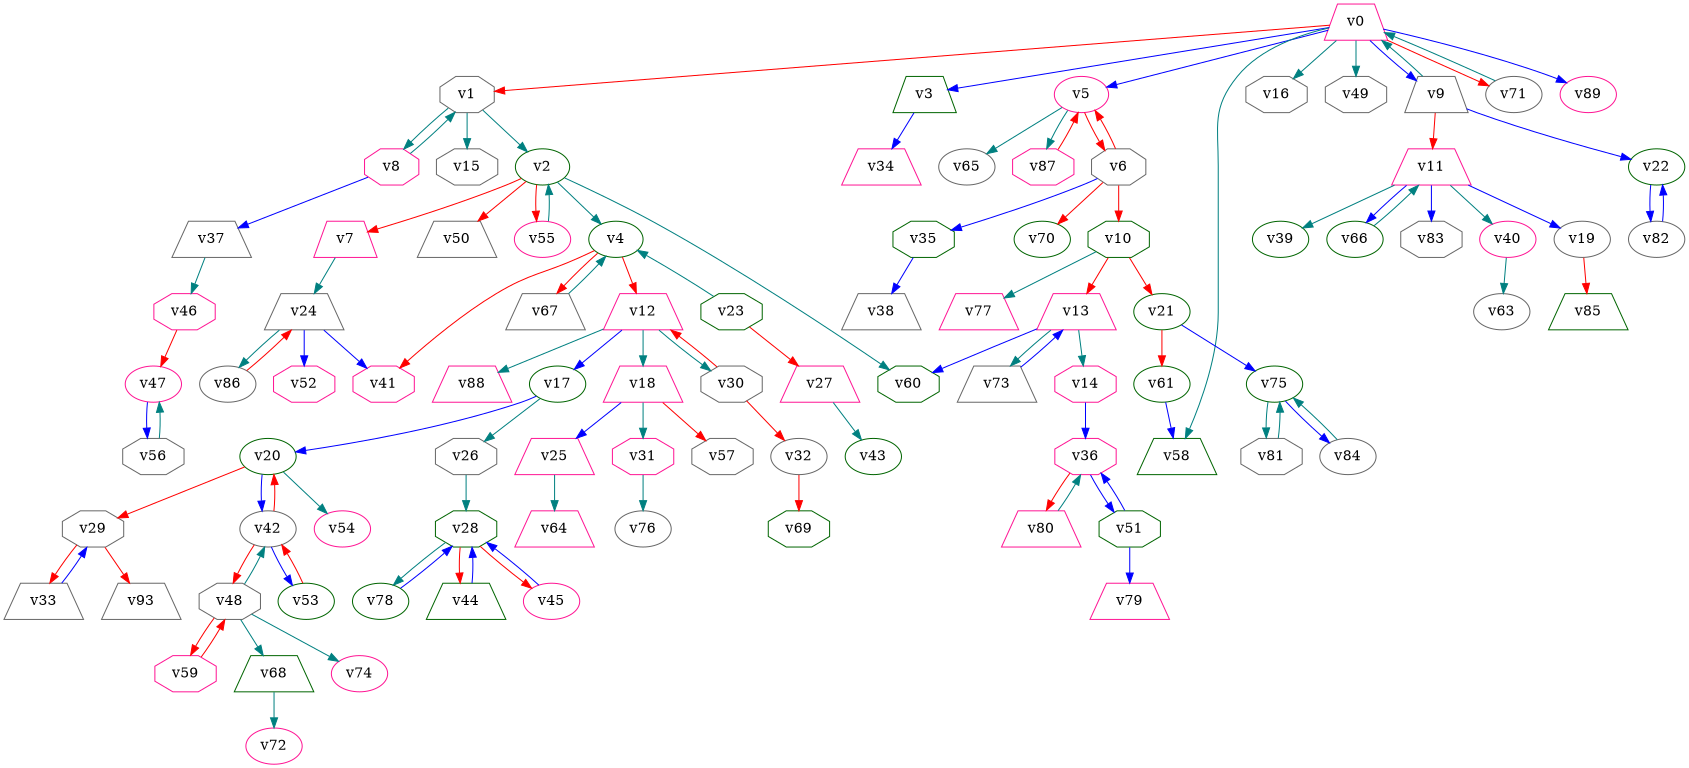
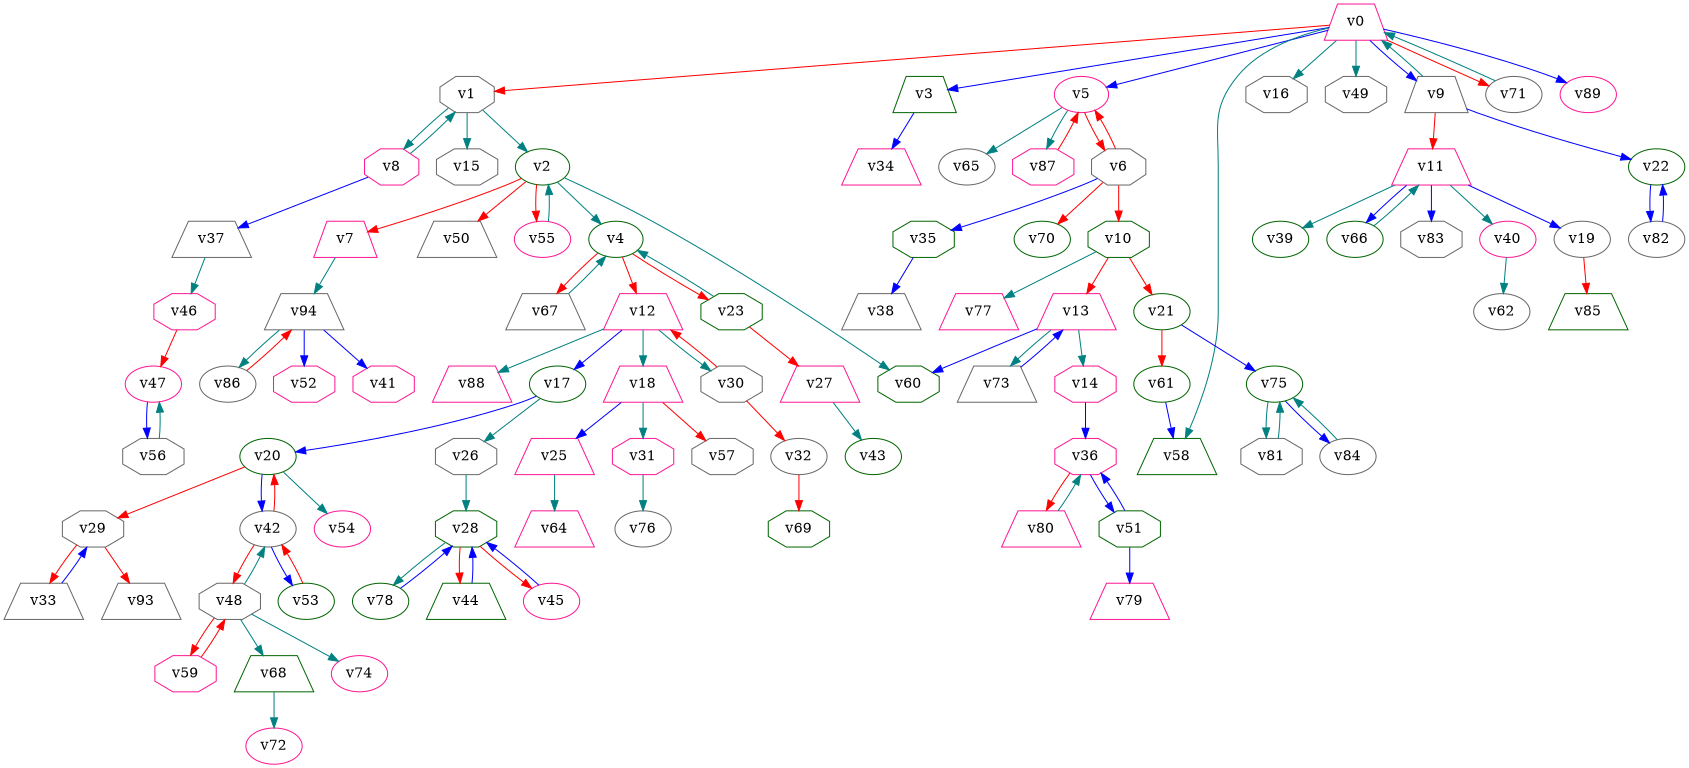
(494, 295) -> (666, 275)
(304, 312) -> (304, 312)
(1502, 312) -> (1502, 312)
